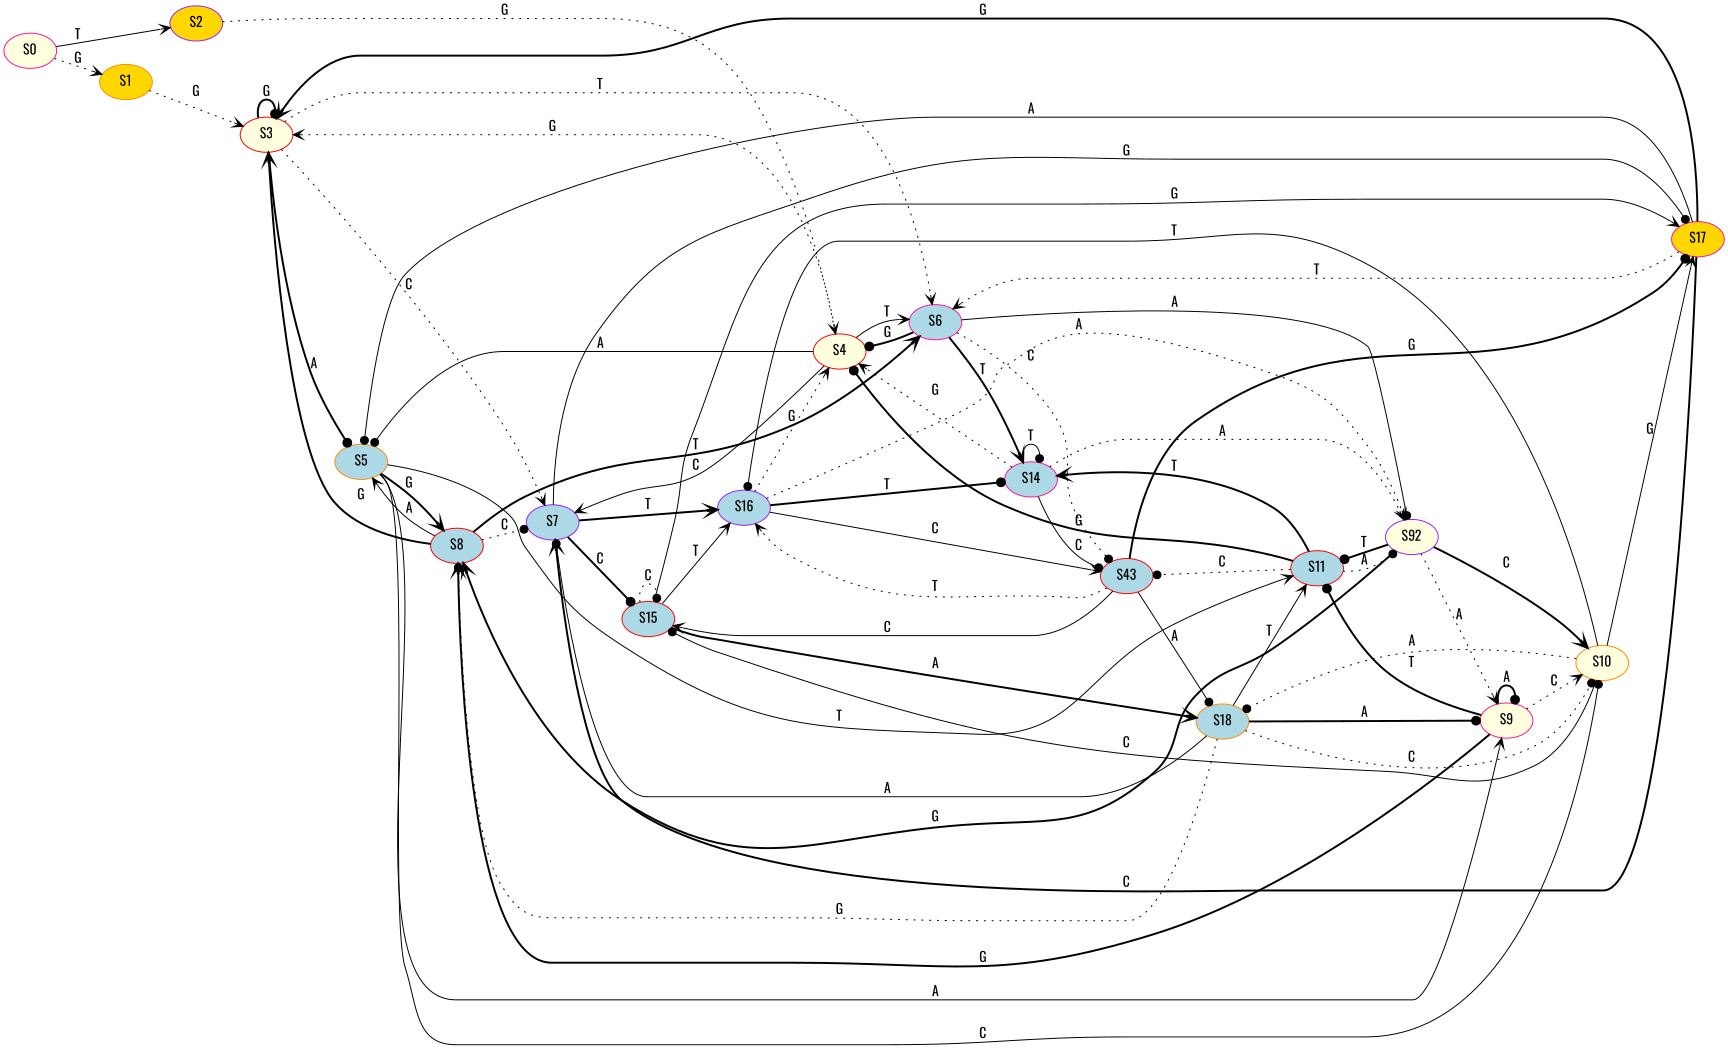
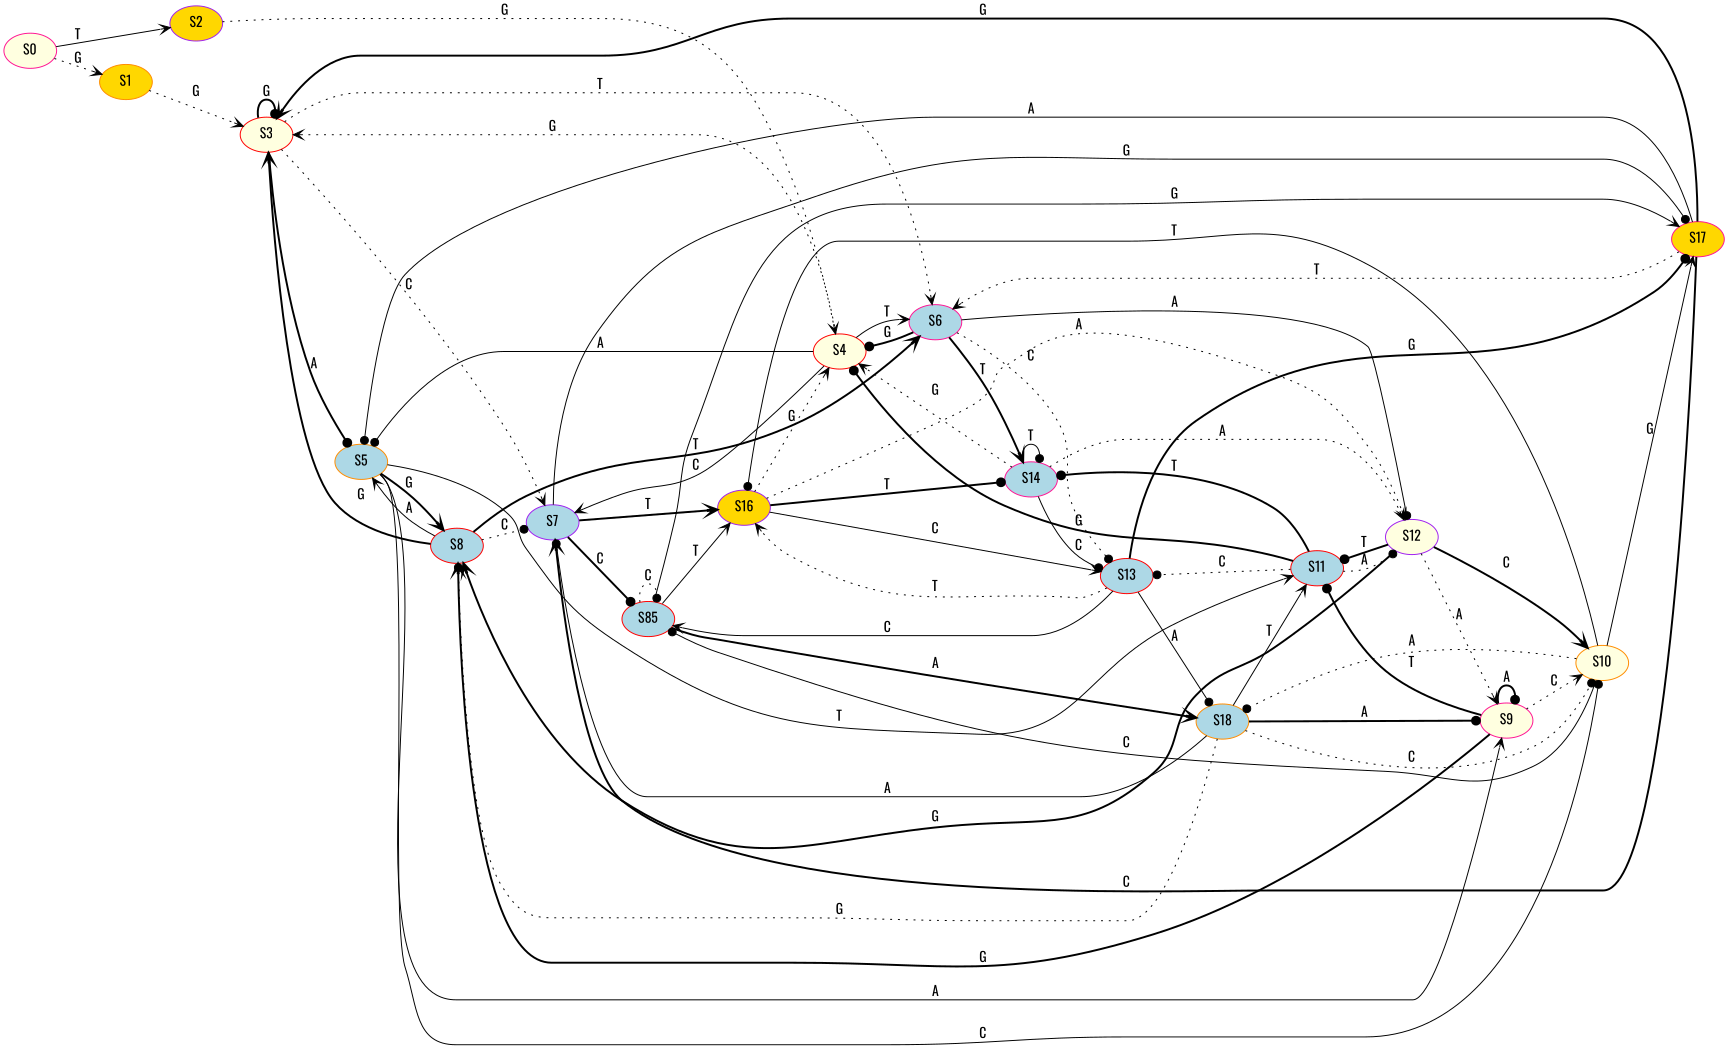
(1201, 480) -> (1200, 480)
(744, 508) -> (744, 508)
(1412, 537) -> (1412, 537)
(1127, 576) -> (1127, 576)
(648, 619) -> (648, 619)
